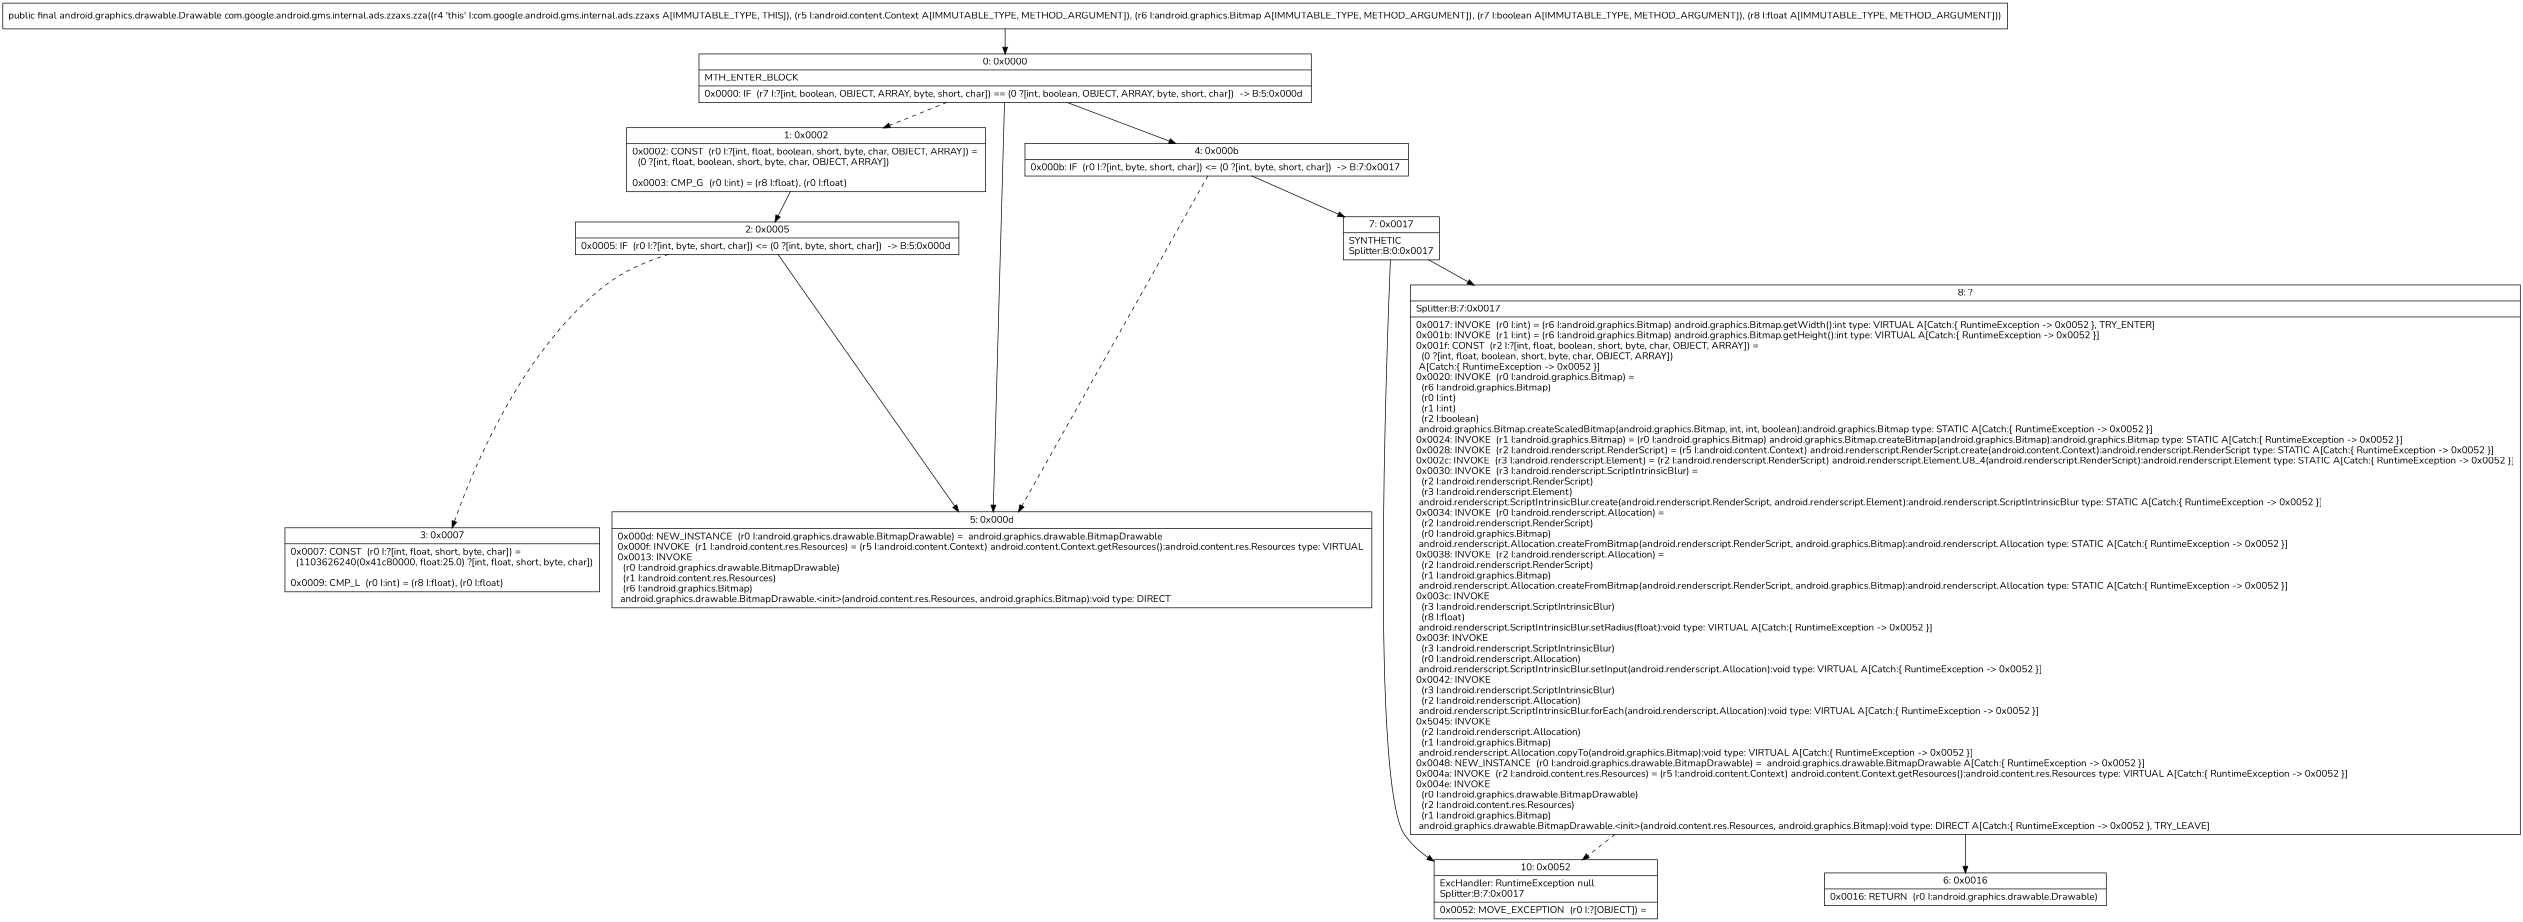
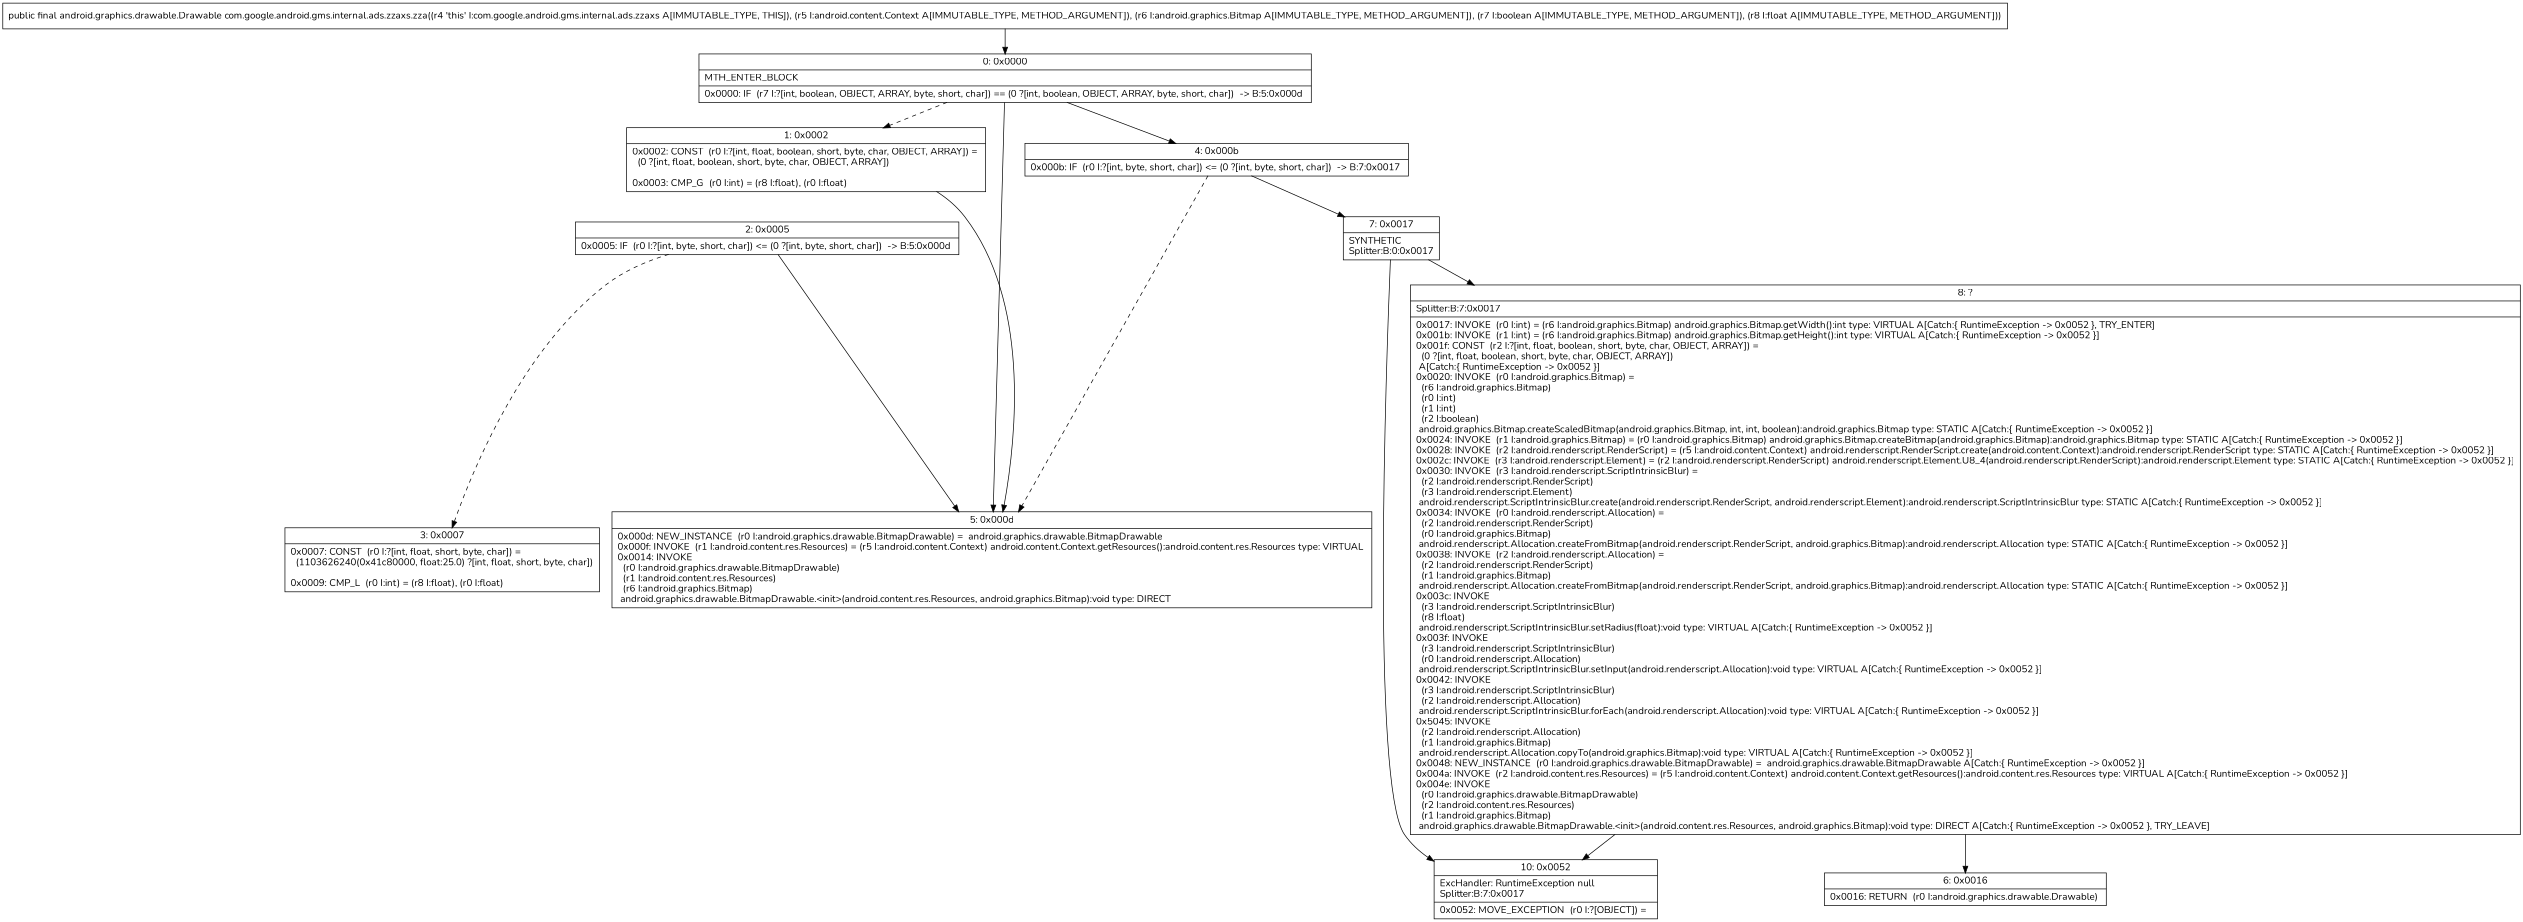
(784, 204) -> (1010, 337)
(658, 557) -> (658, 557)
(1601, 845) -> (1601, 845)
